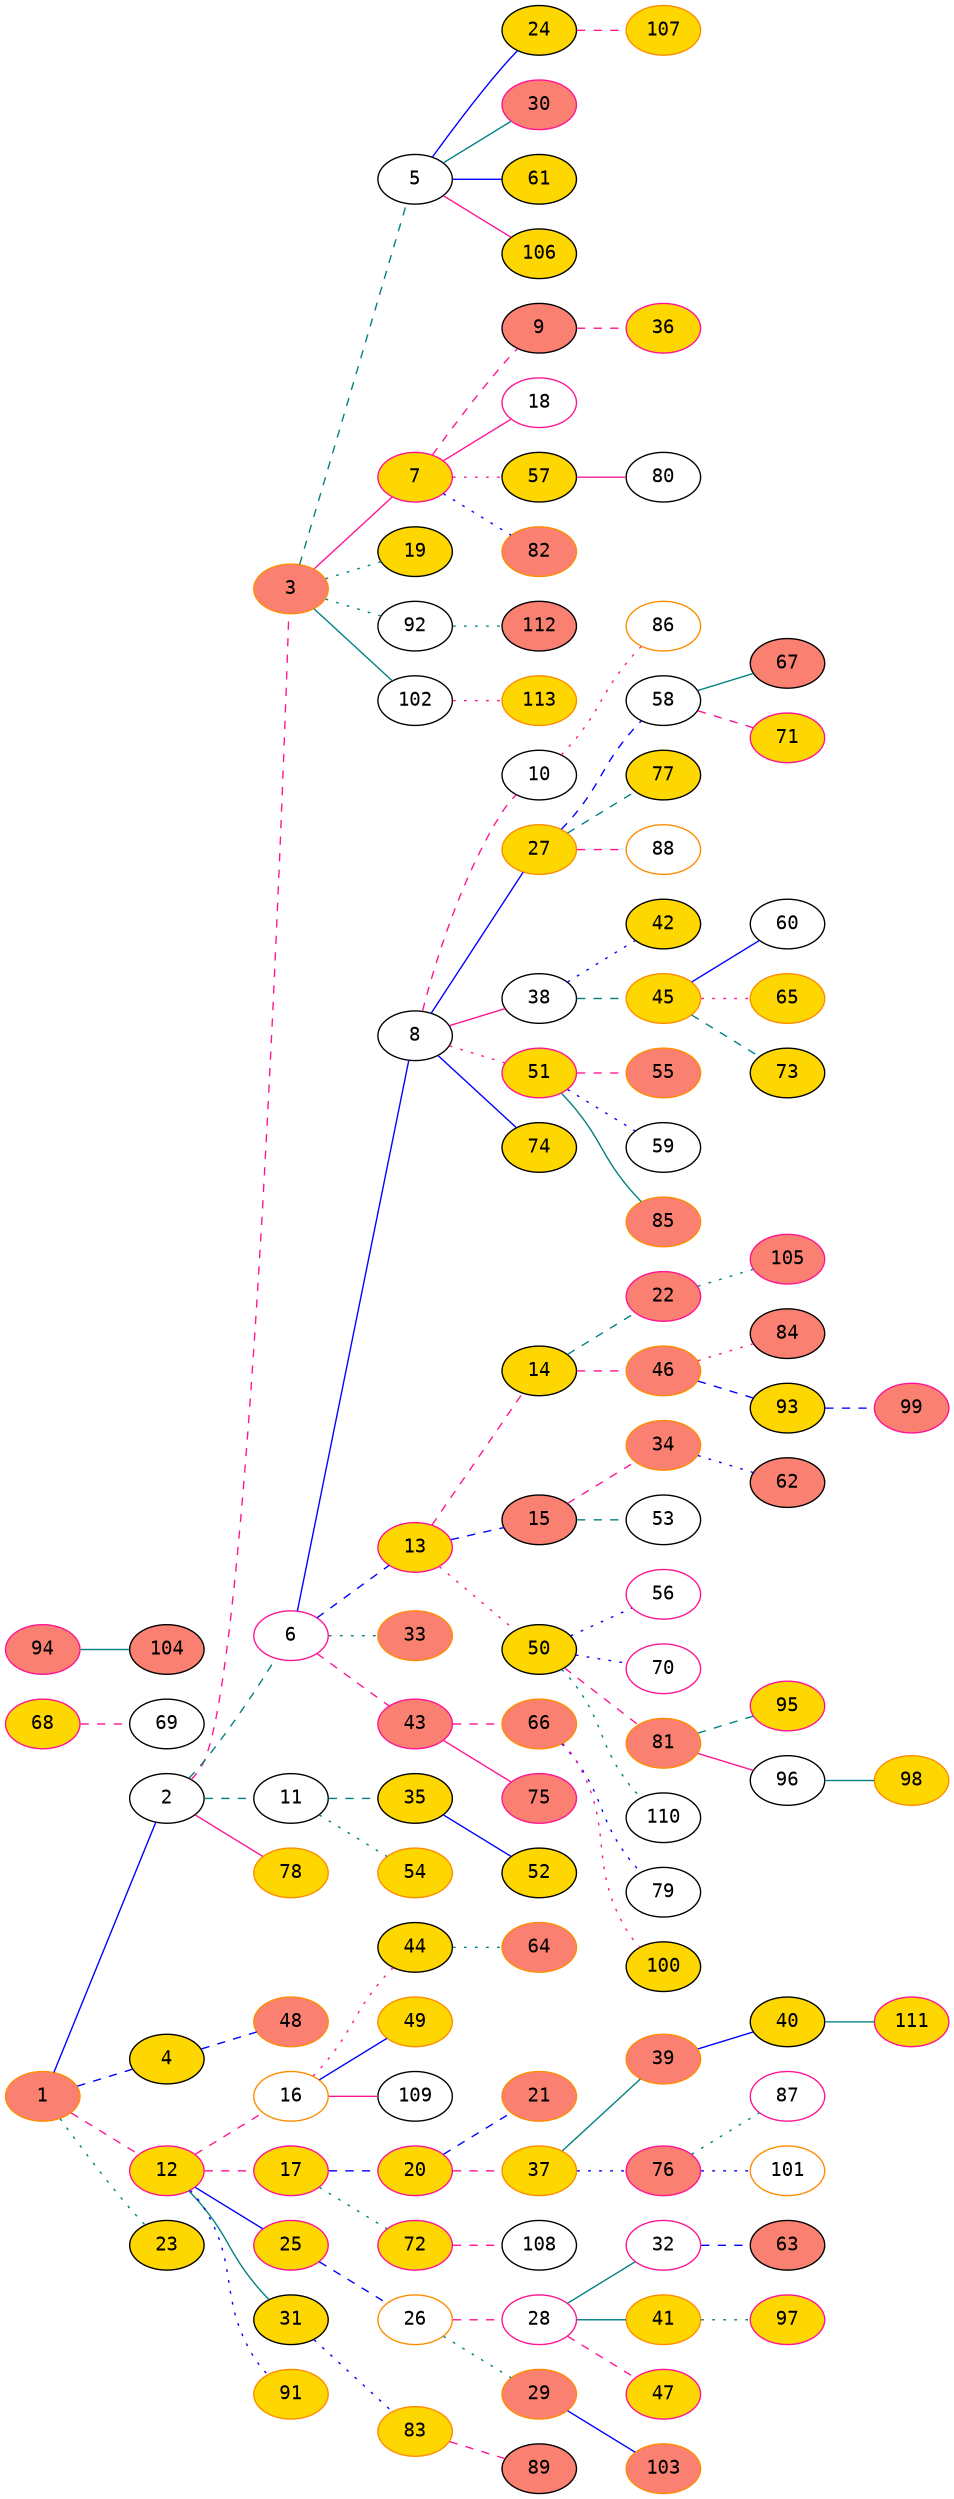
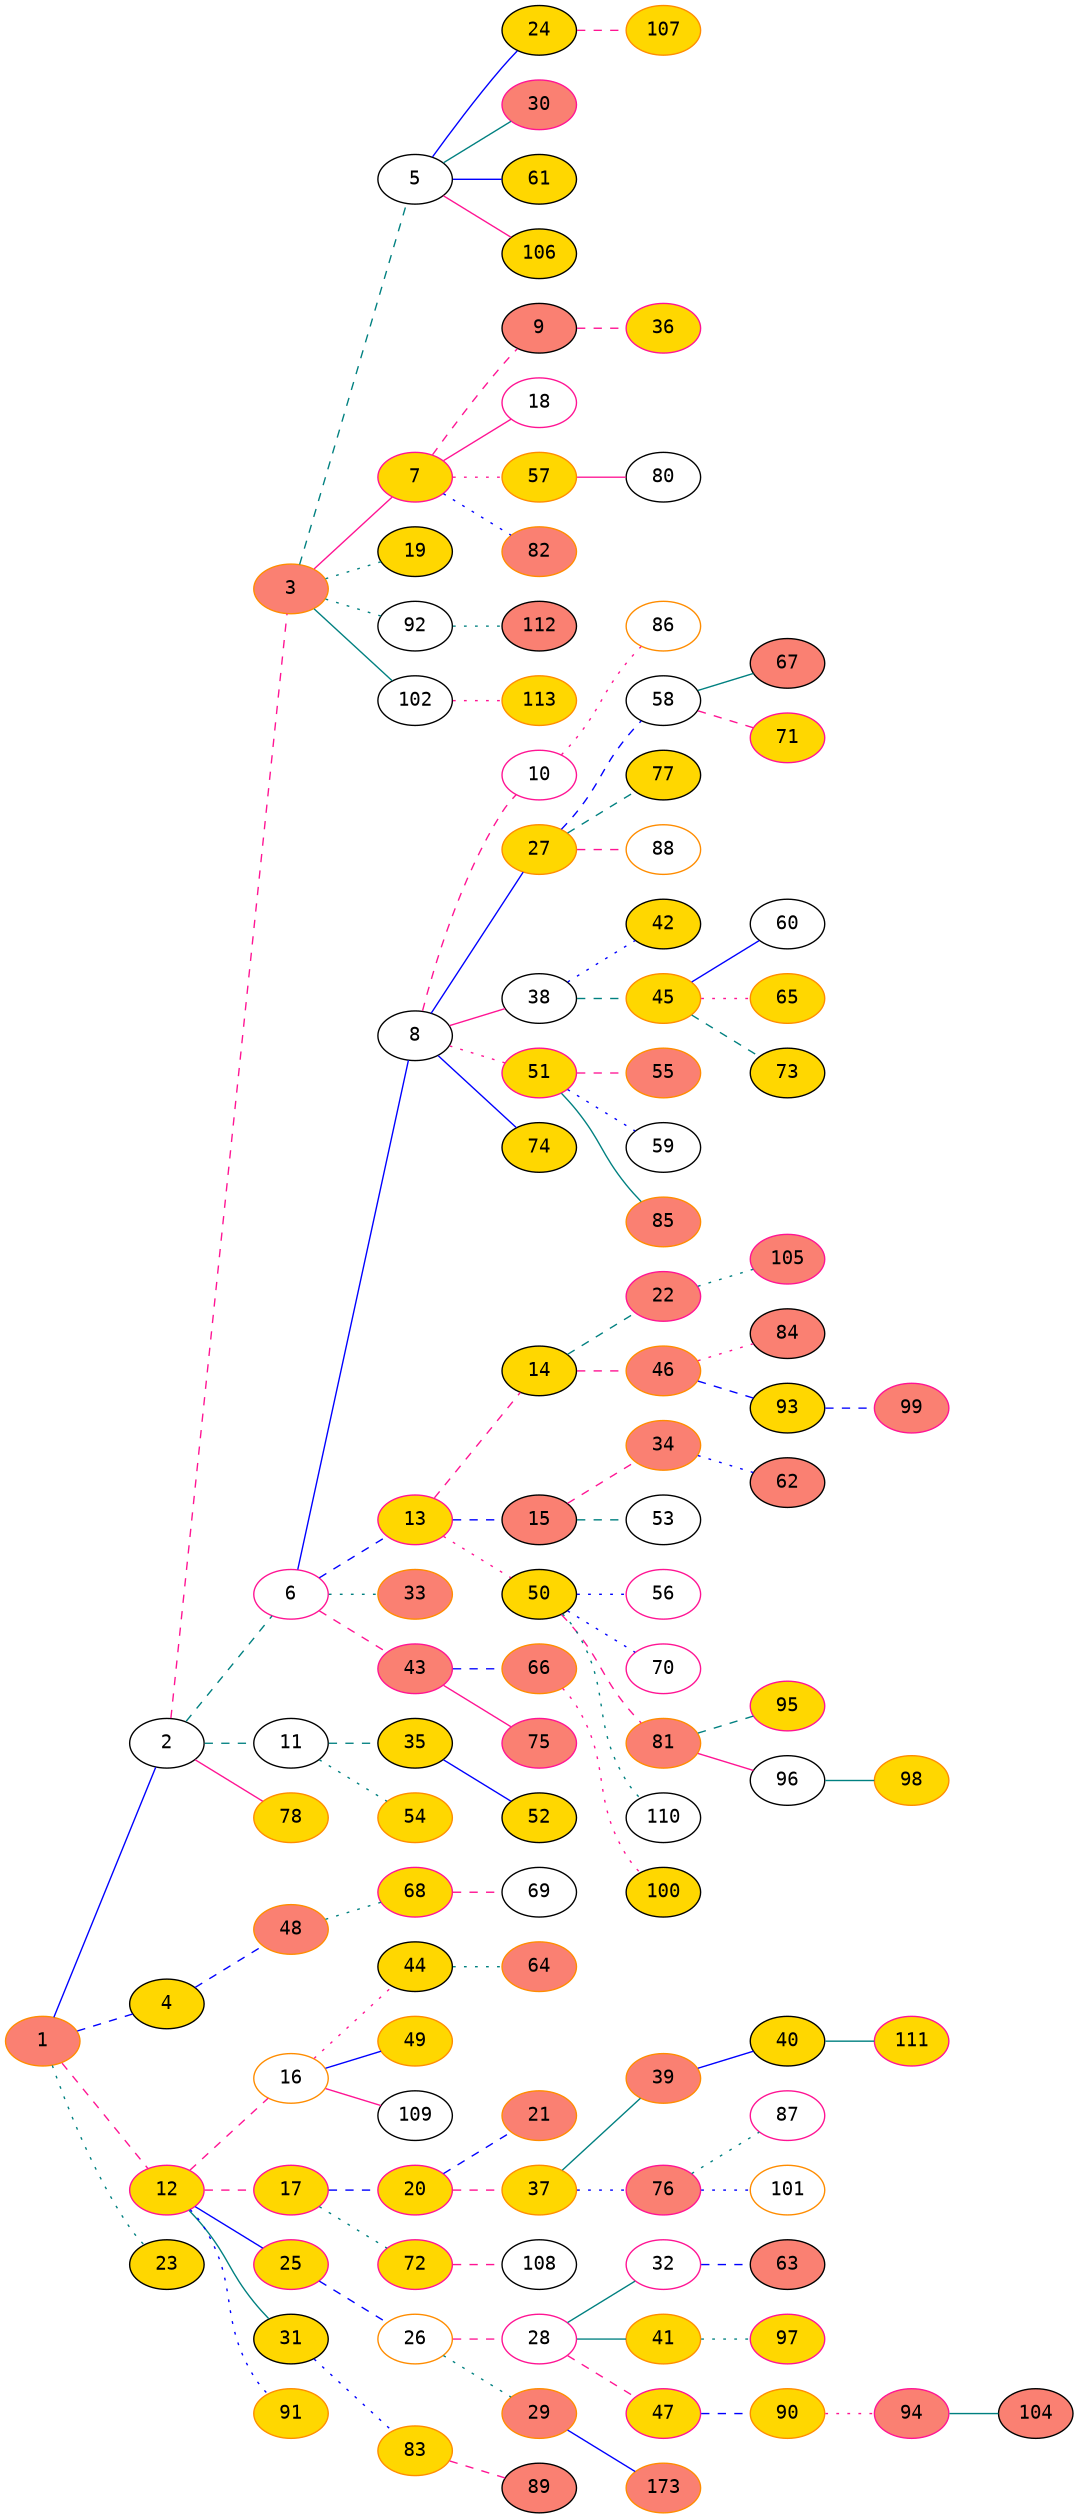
(539, 477) -> (539, 477)
(539, 775) -> (539, 775)
(477, 1724) -> (477, 1669)
(663, 1892) -> none
none -> (353, 1911)
none -> (788, 2414)
(663, 2469) -> (663, 2488)
